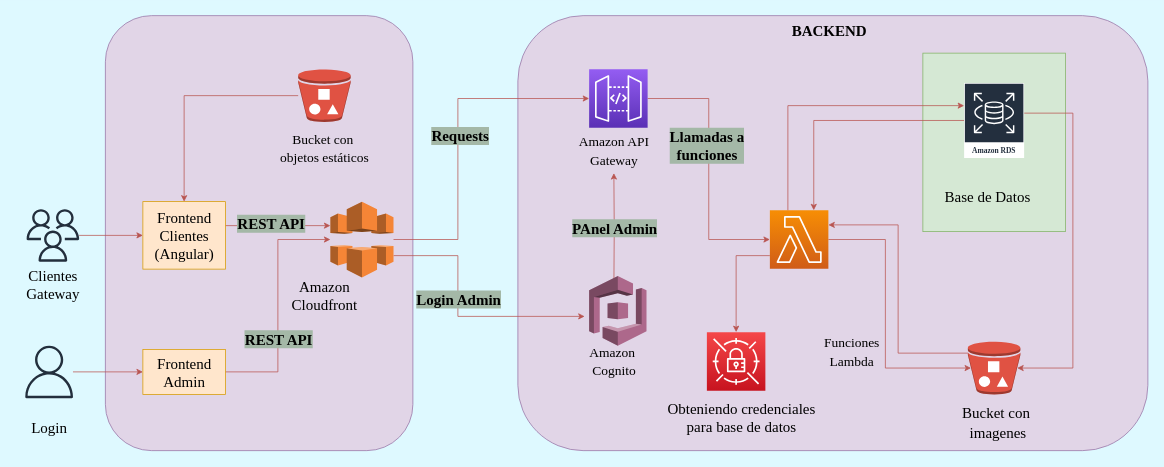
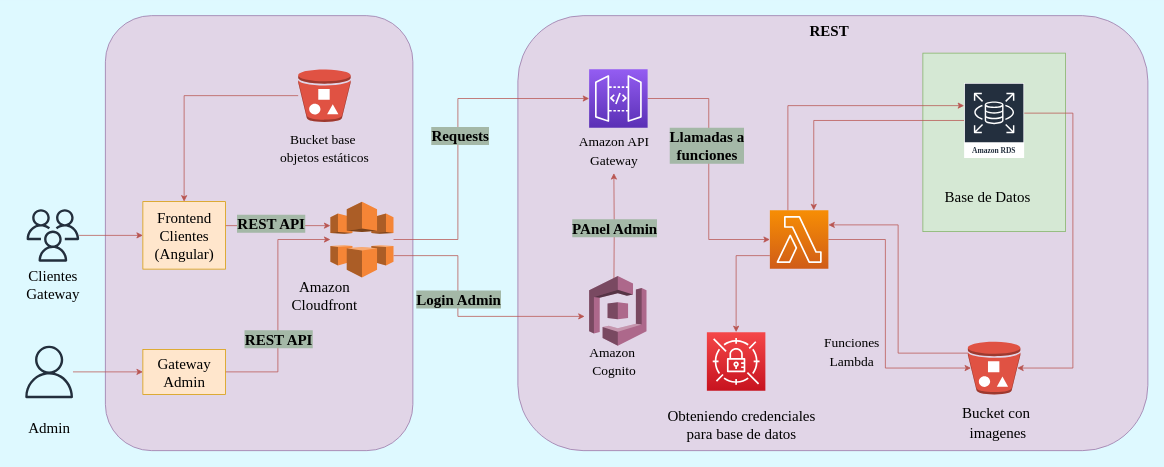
(830, 30) -> (830, 30)
(325, 139) -> (325, 139)
(185, 372) -> (185, 372)
(741, 417) -> (741, 424)
(50, 427) -> (50, 427)
